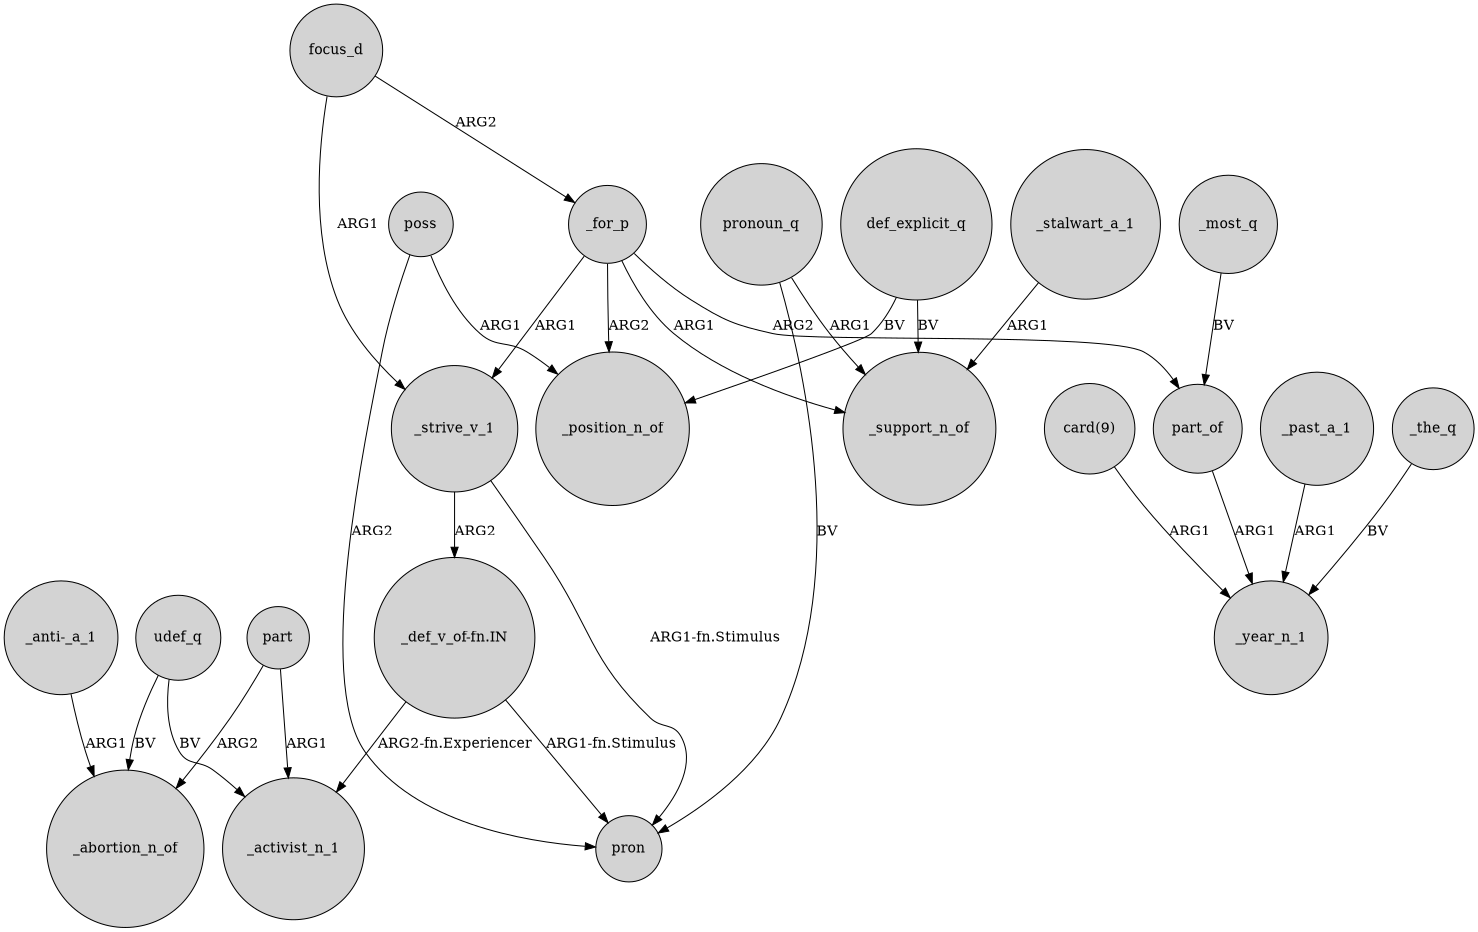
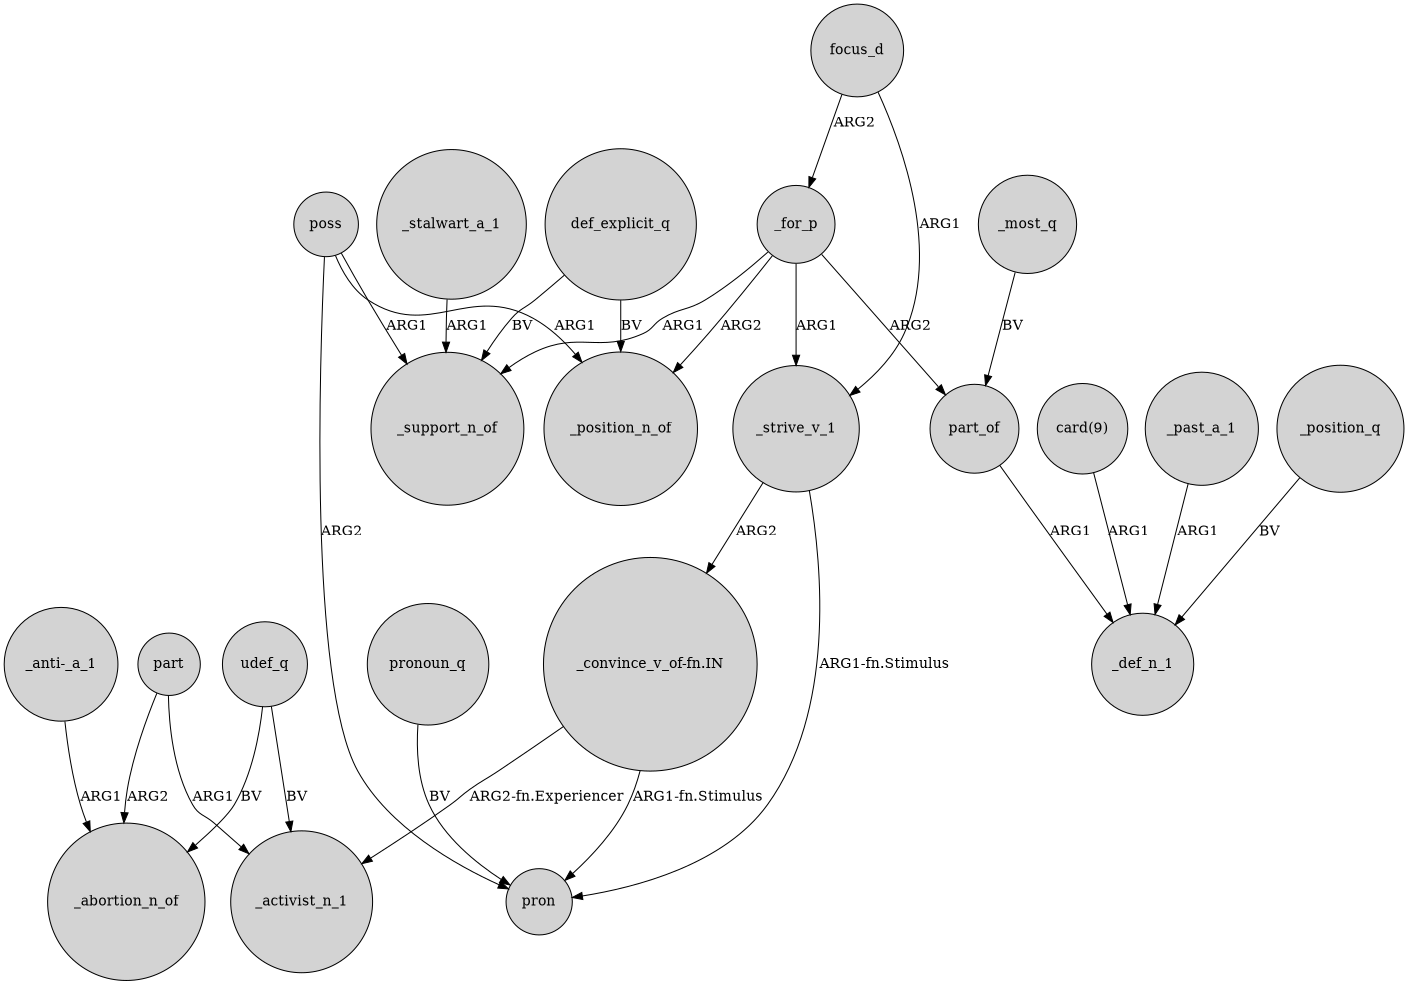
(823, 324) -> (374, 310)
(1433, 429) -> (1340, 429)
(455, 638) -> (650, 664)
(1271, 638) -> (1143, 664)
